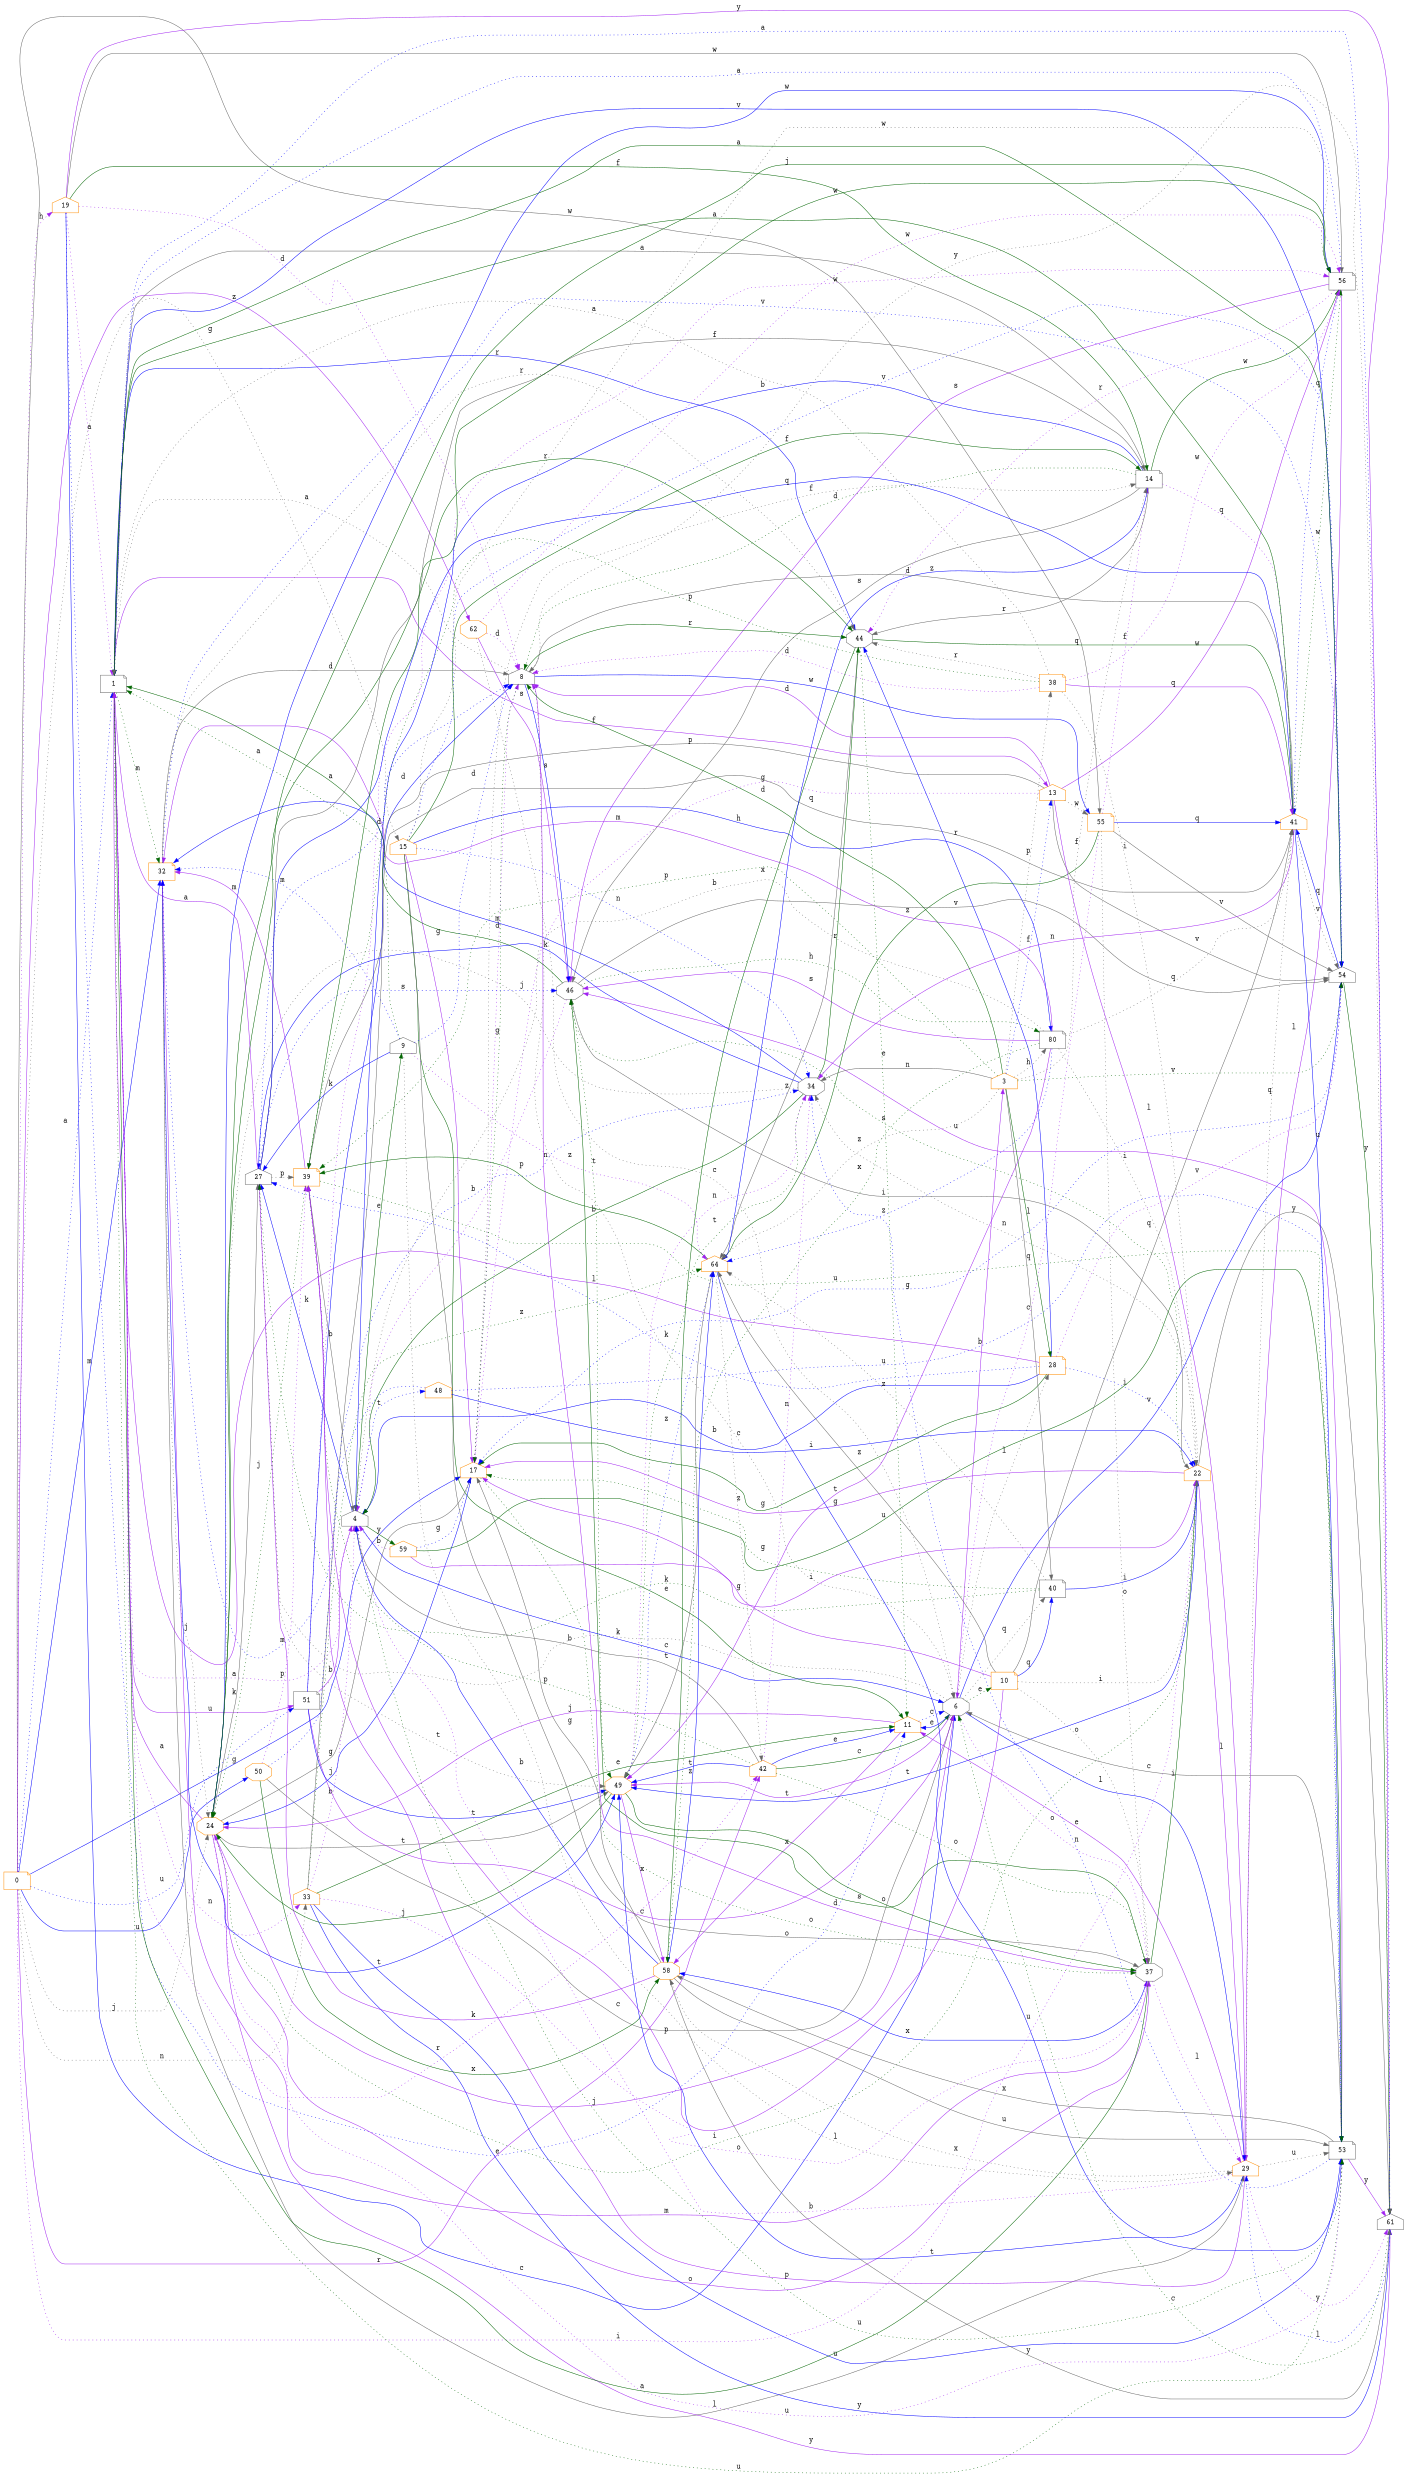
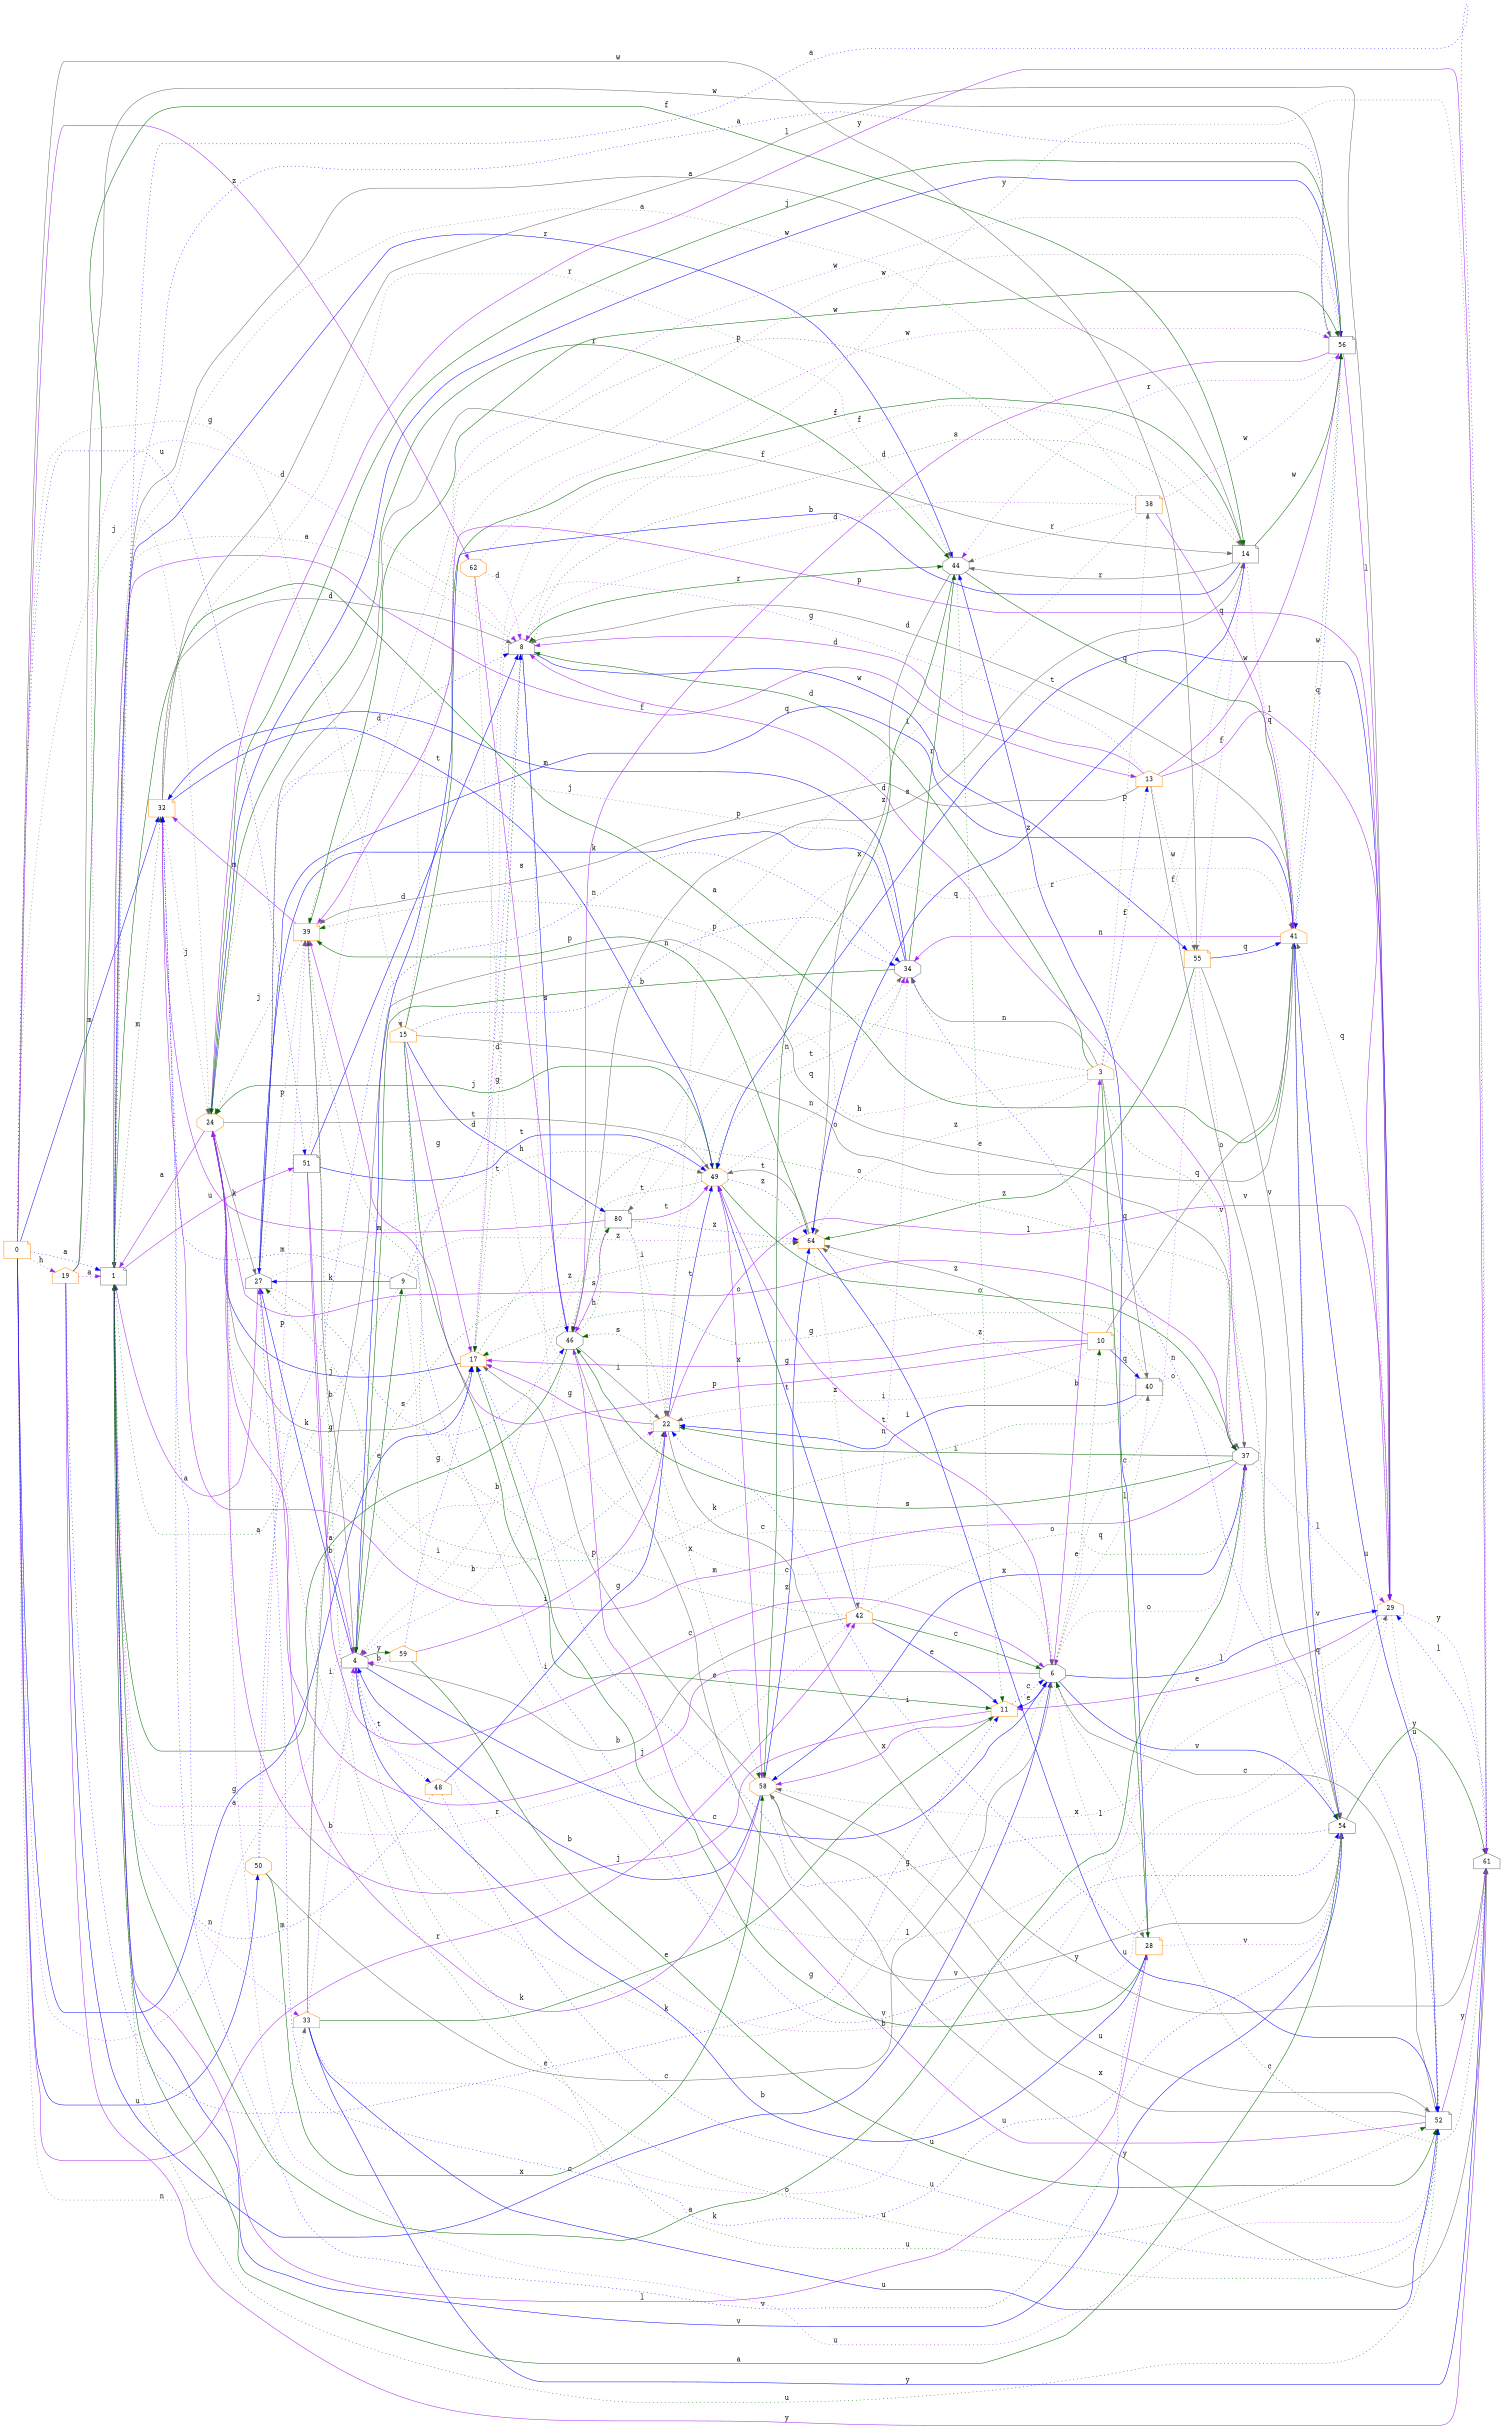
(597, 1367) -> (600, 1217)
(236, 1589) -> (297, 2266)
(1342, 2150) -> (1439, 2121)
